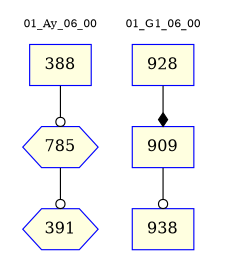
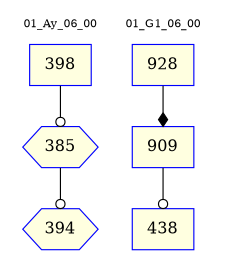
(60, 65) -> (60, 65)
(60, 147) -> (60, 147)
(60, 229) -> (60, 229)
(163, 229) -> (163, 229)
